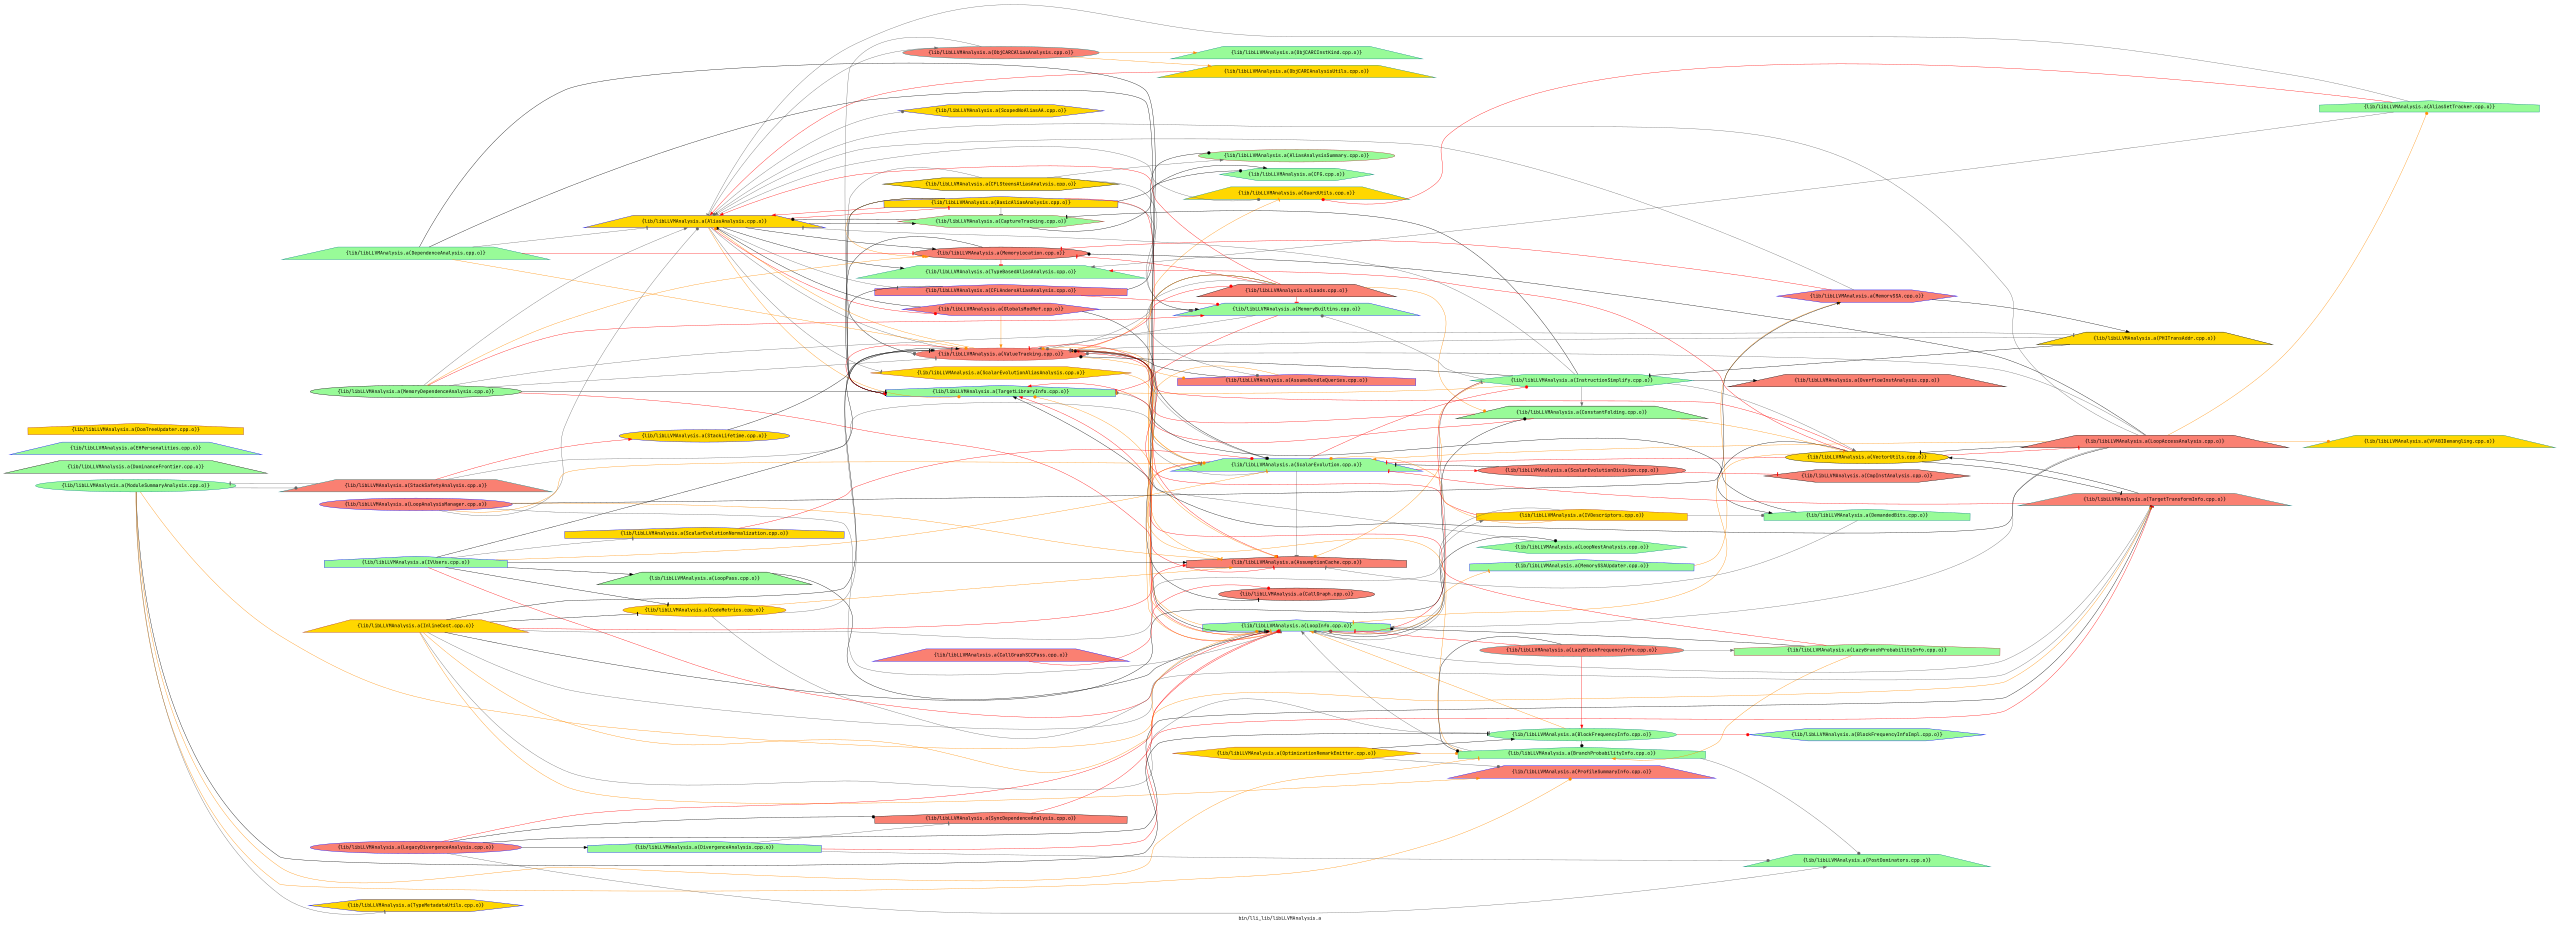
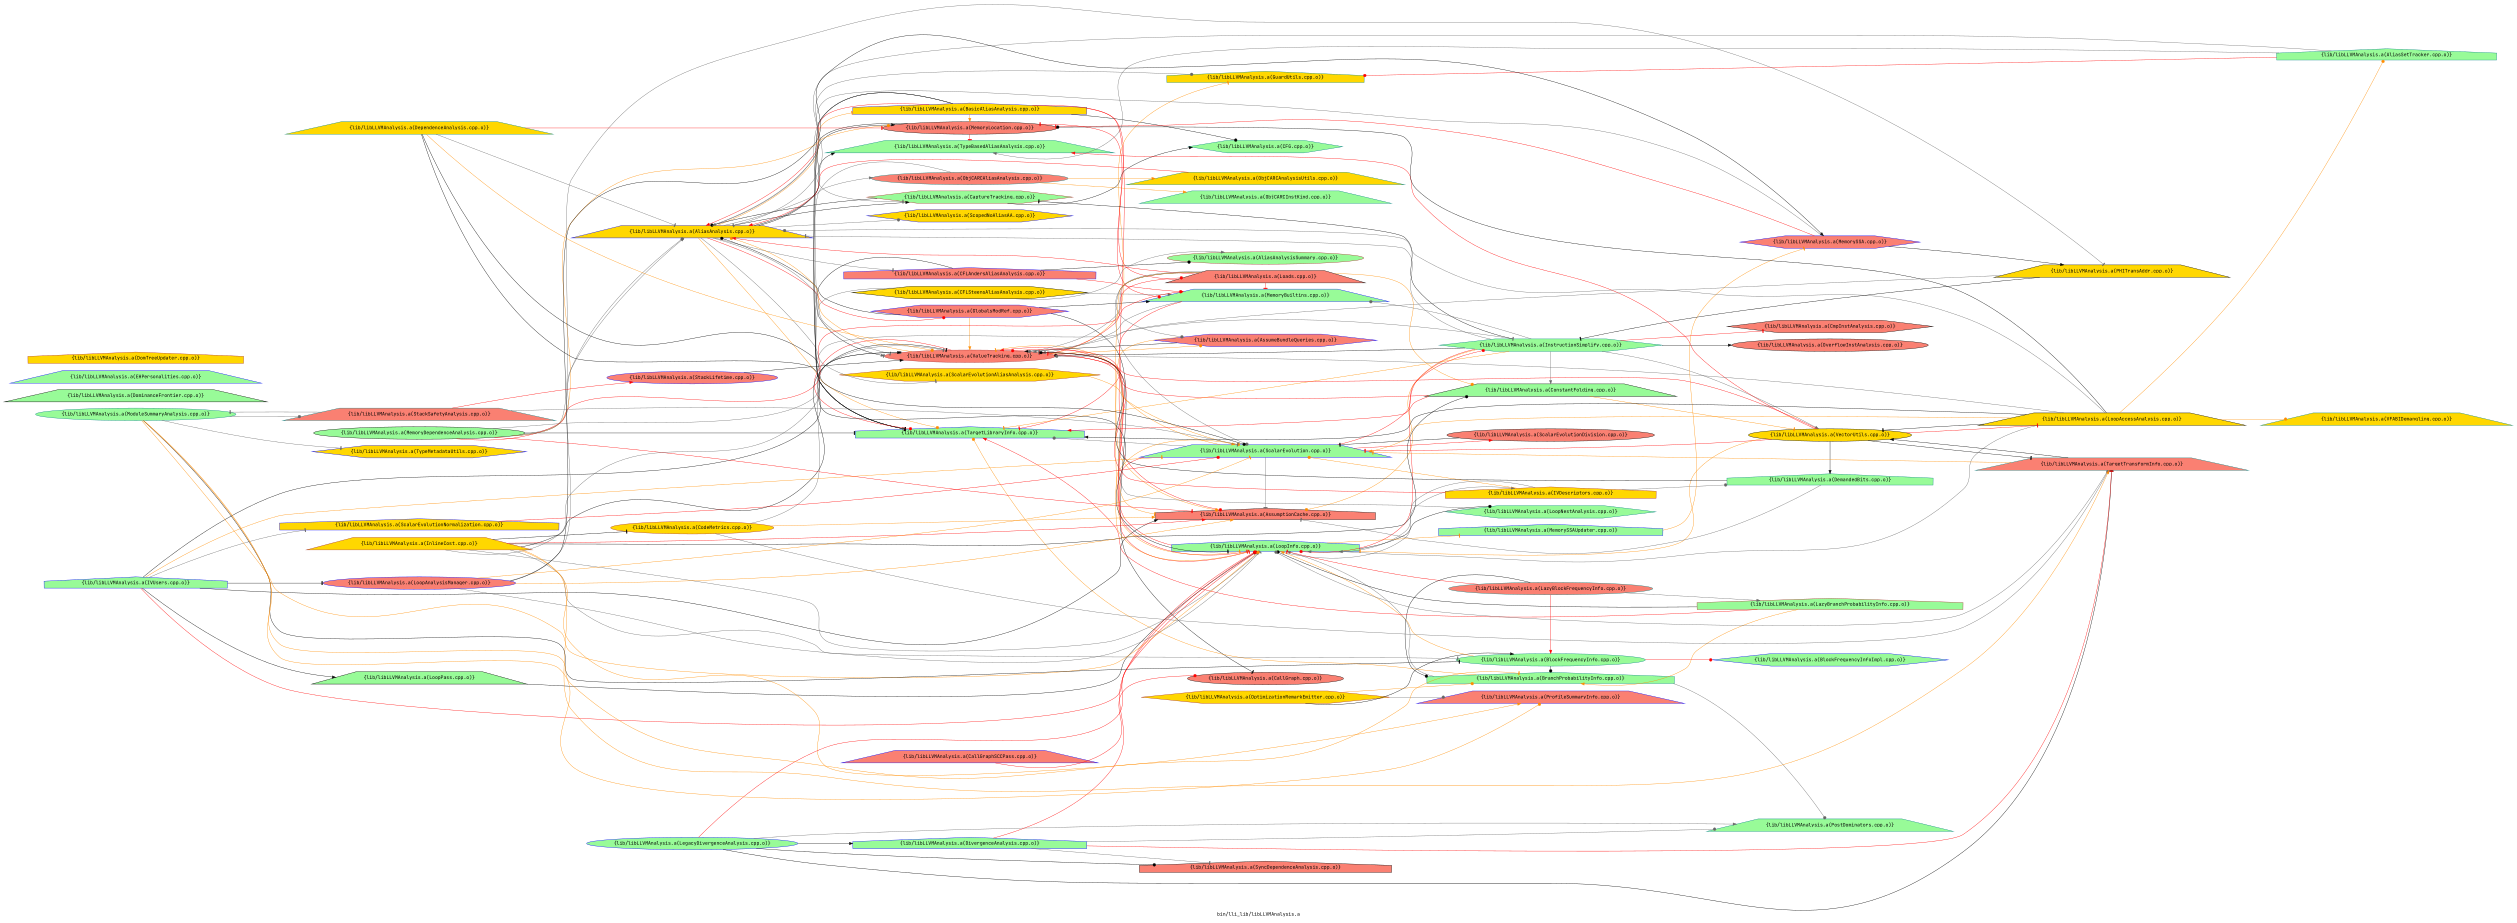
(1297, 193) -> (1265, 78)
(868, 213) -> (797, 179)
(416, 253) -> (419, 128)
(846, 254) -> (815, 185)
(1151, 258) -> (1117, 251)
(1297, 381) -> (1265, 340)
(1867, 381) -> (1830, 345)
(704, 436) -> (692, 378)
(2155, 441) -> (2112, 419)
(1152, 455) -> (1123, 416)
(1729, 473) -> (1688, 336)
(1709, 500) -> (1693, 458)
(556, 586) -> (274, 583)
(1145, 755) -> (1124, 734)
(416, 847) -> (692, 844)
